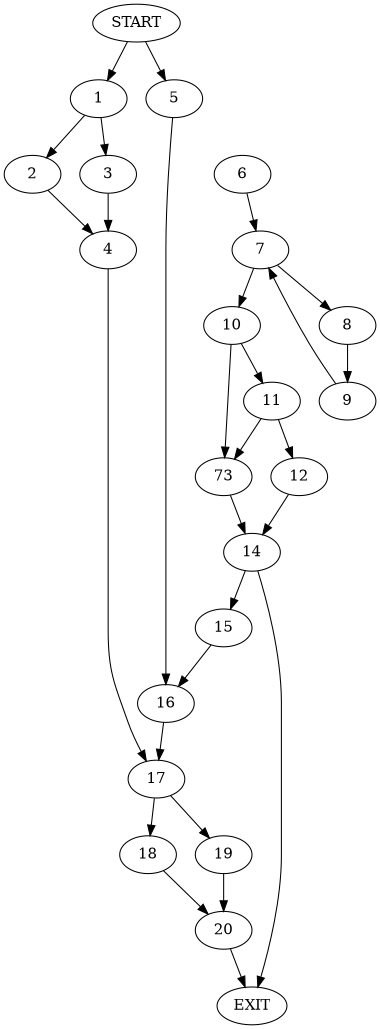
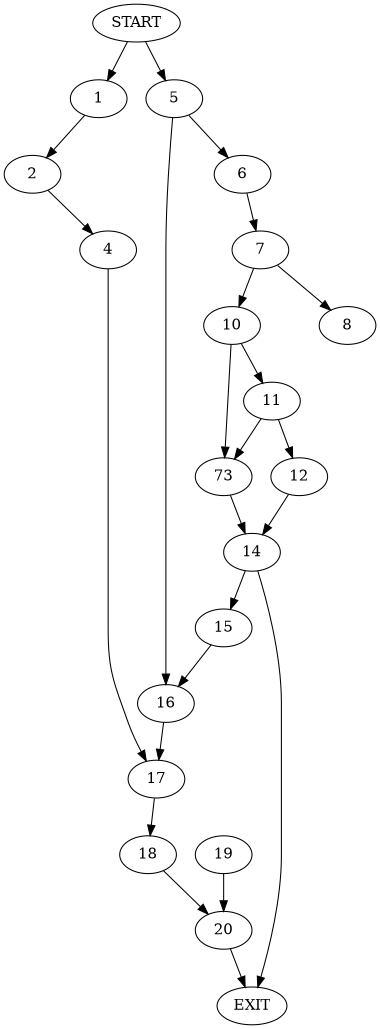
none -> (205, 133)
(108, 174) -> none
(348, 401) -> none
(186, 813) -> none
